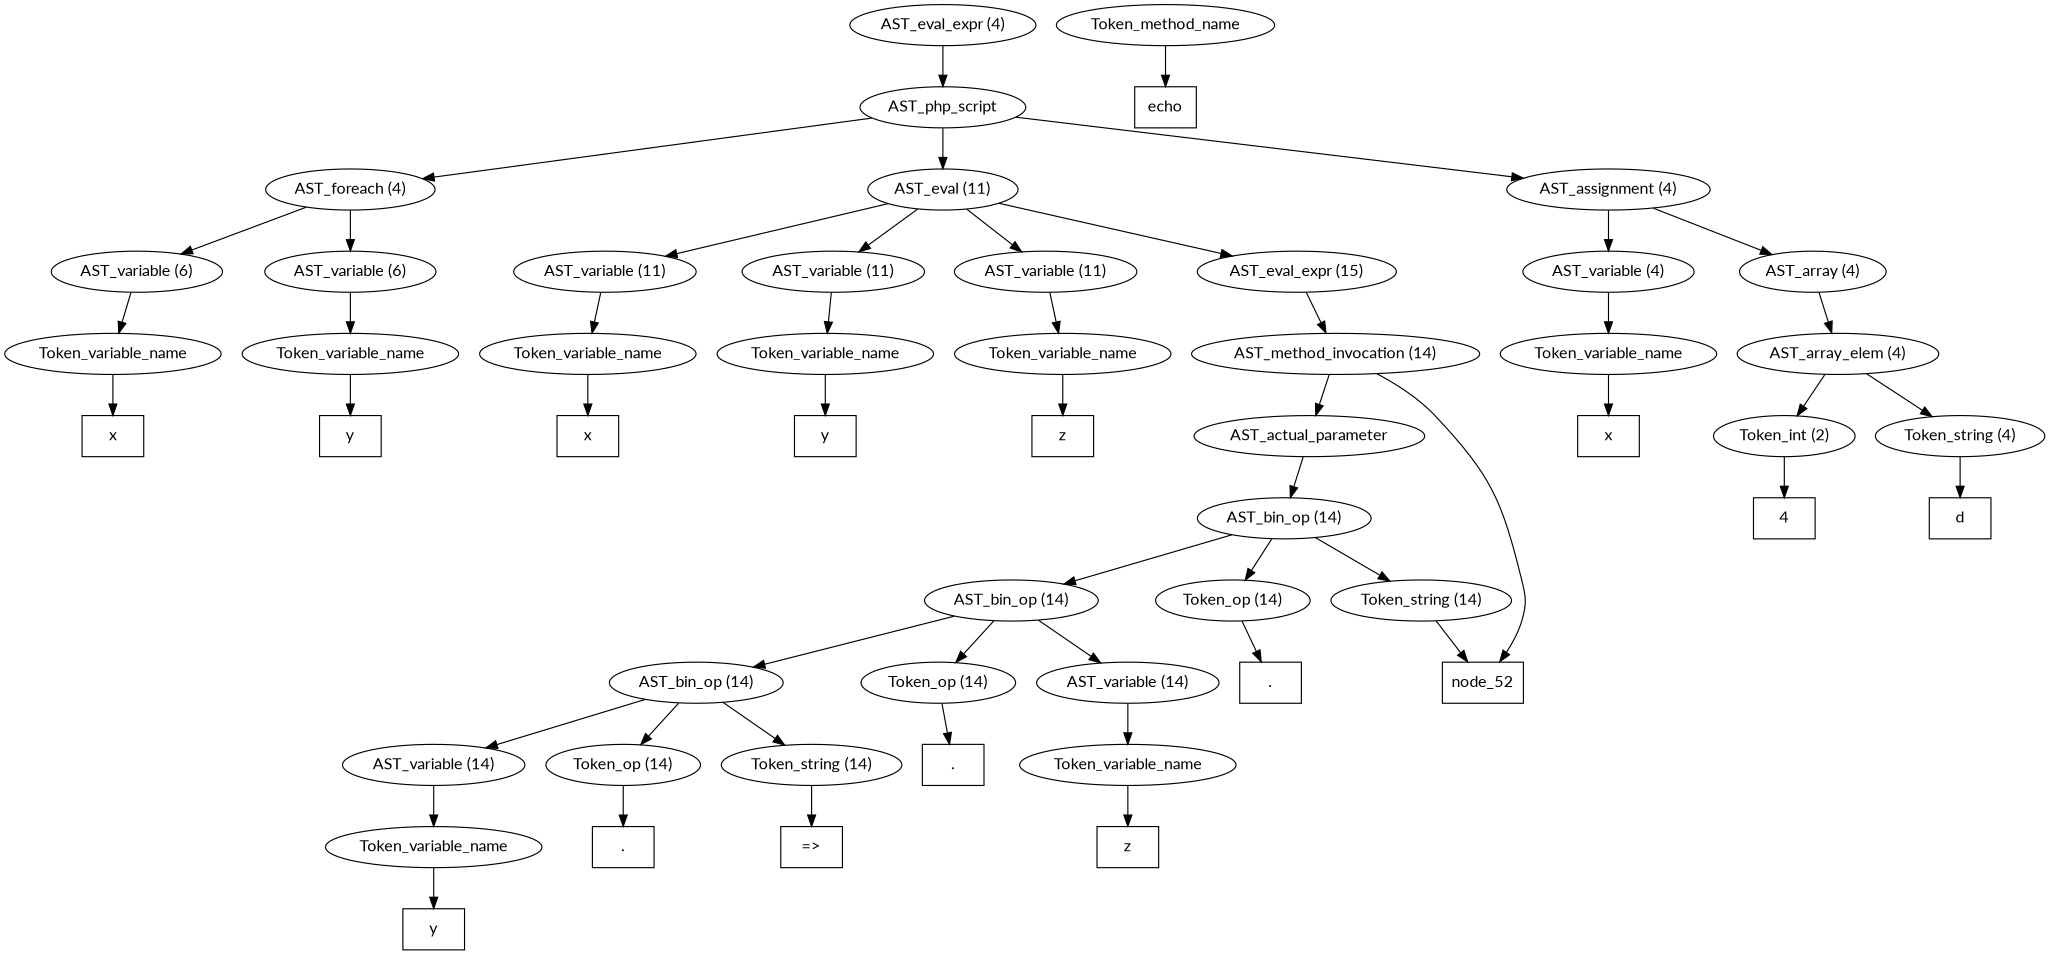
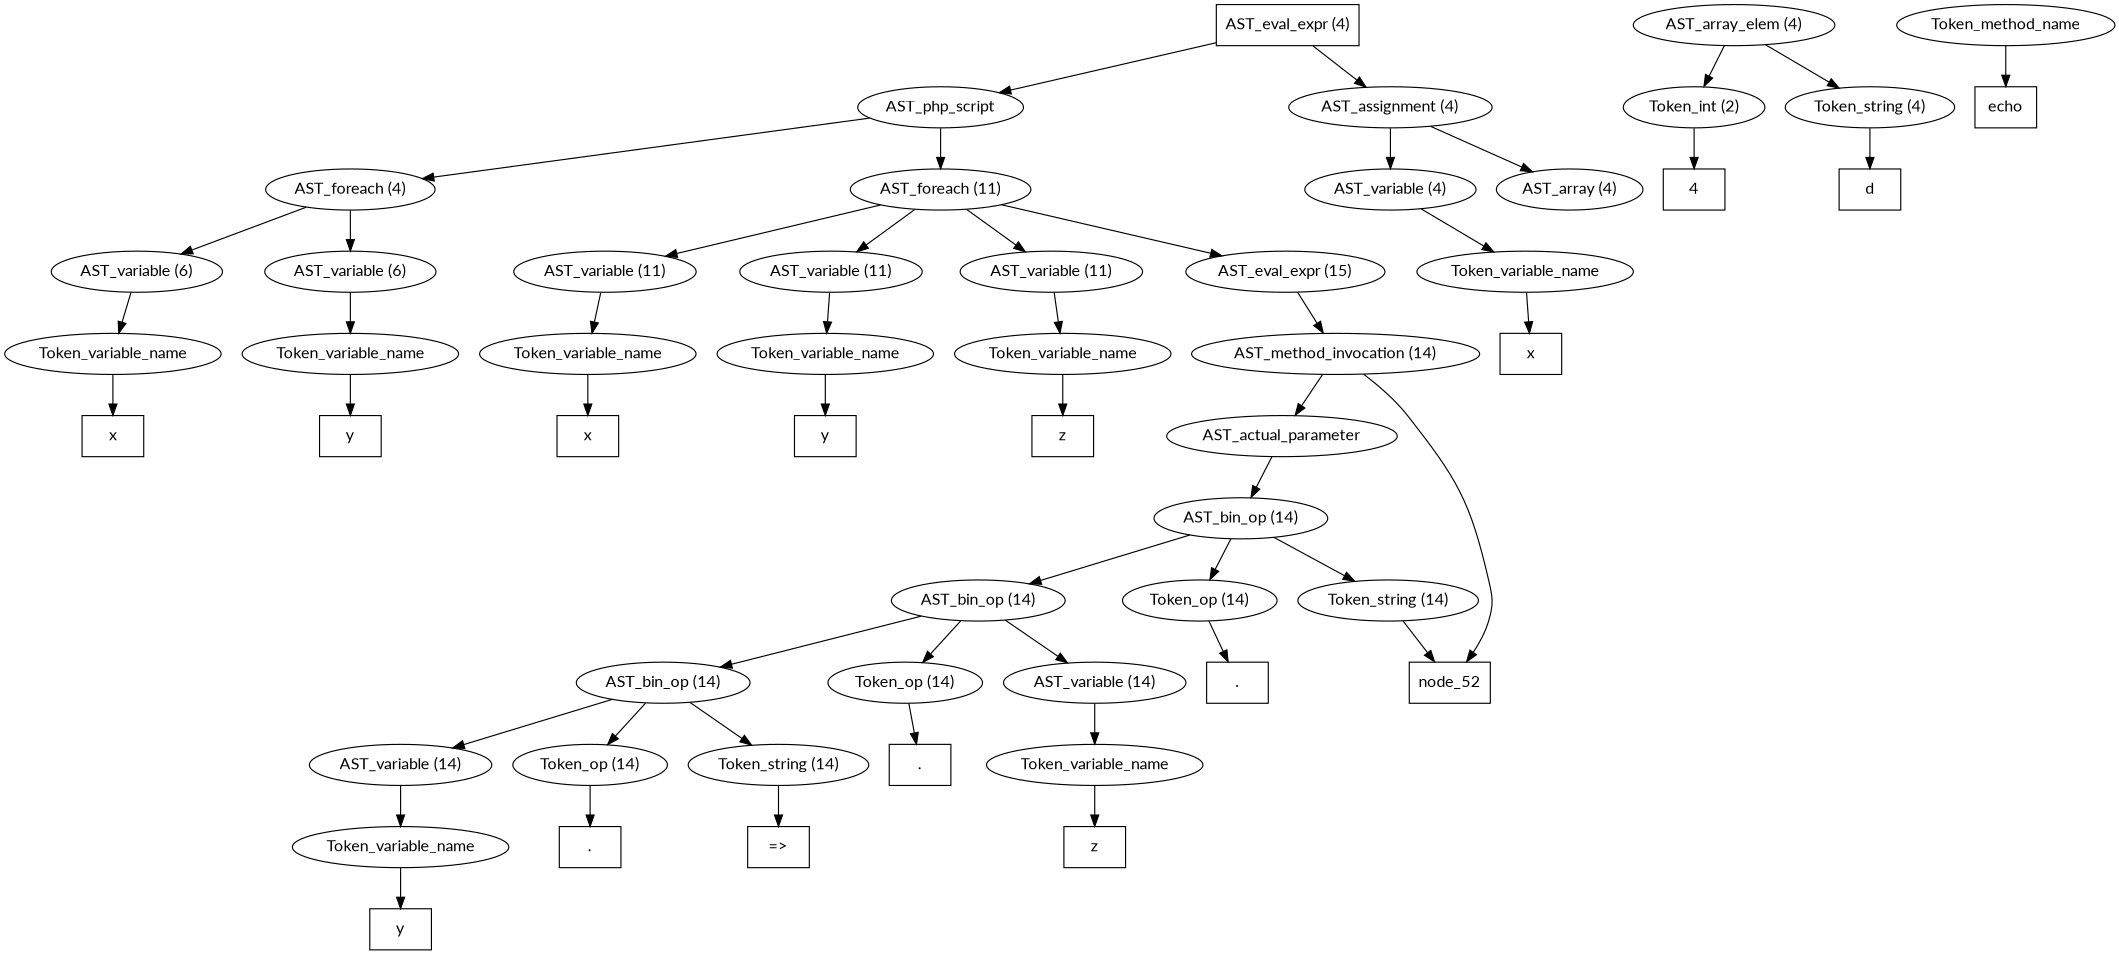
(943, 25) -> (1288, 25)
(1264, 147) -> (1335, 63)
(943, 190) -> (941, 190)
(1824, 307) -> none
